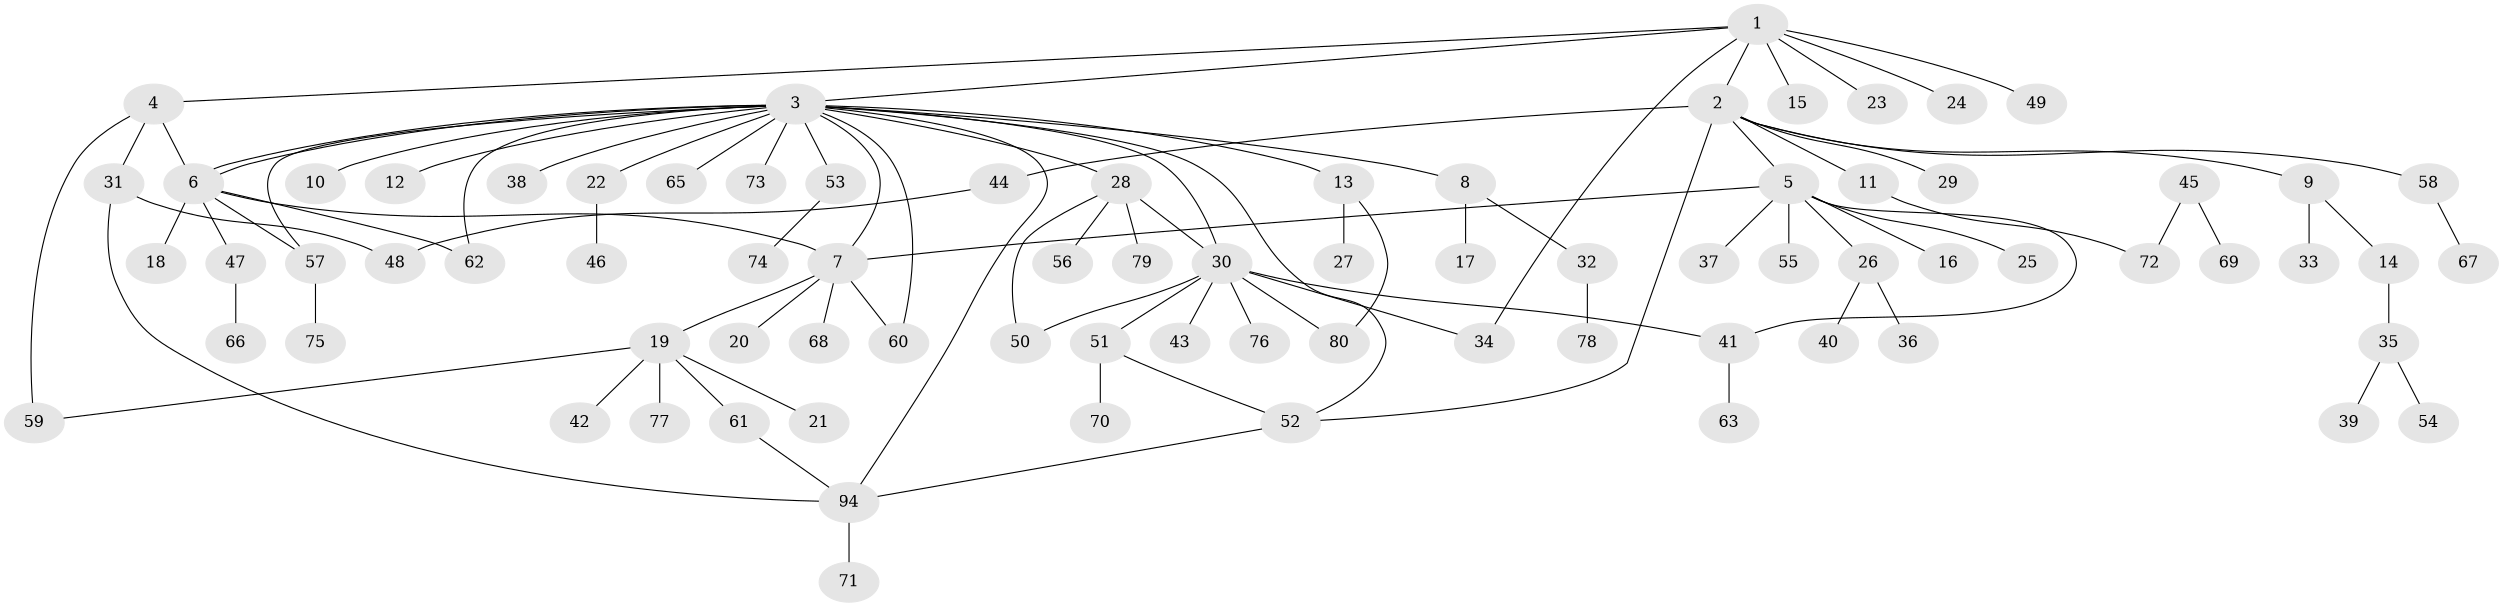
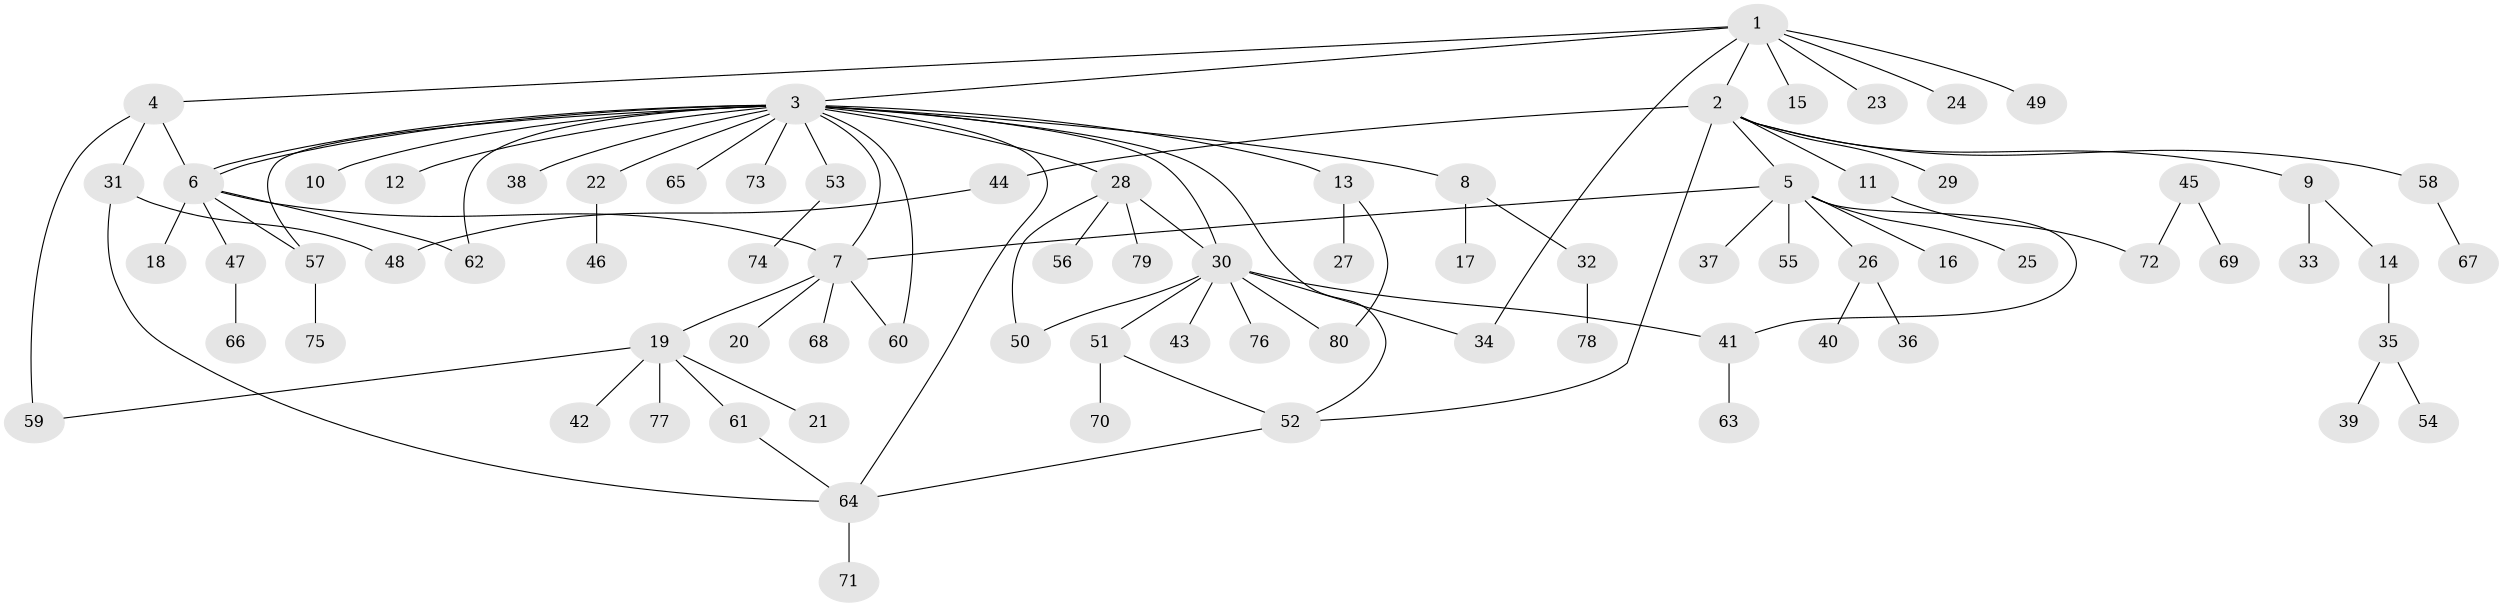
(849, 503) -> (849, 503)
